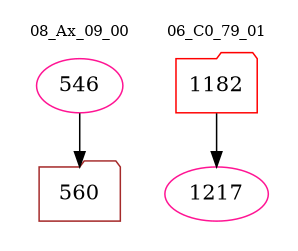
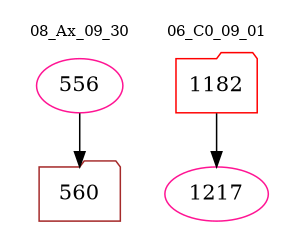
(80, 32) -> (80, 32)
(217, 32) -> (217, 32)
(80, 86) -> (80, 86)
